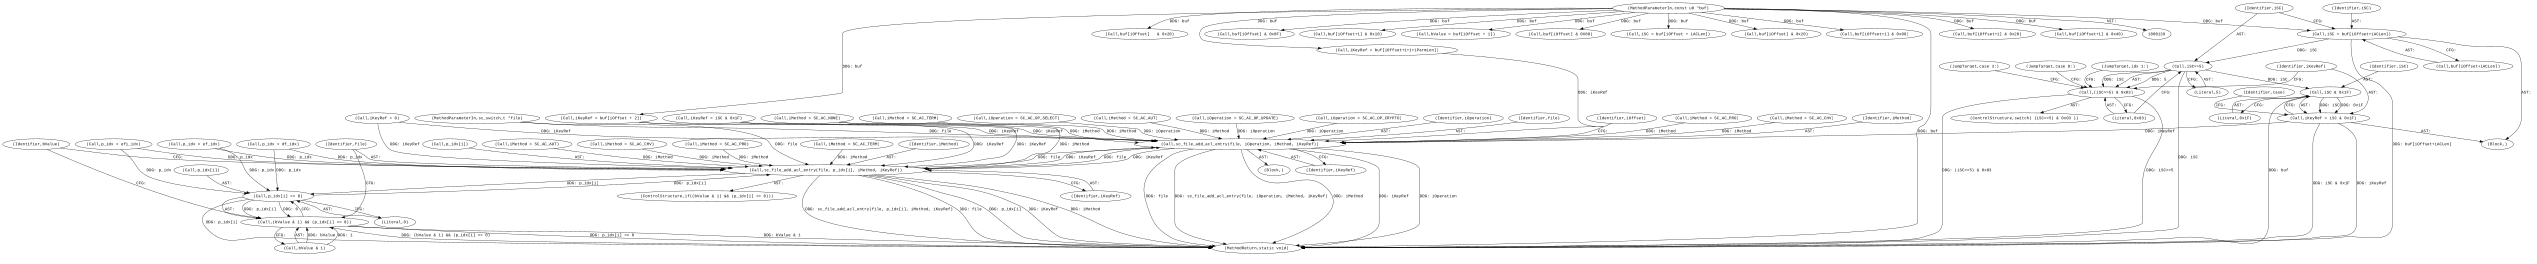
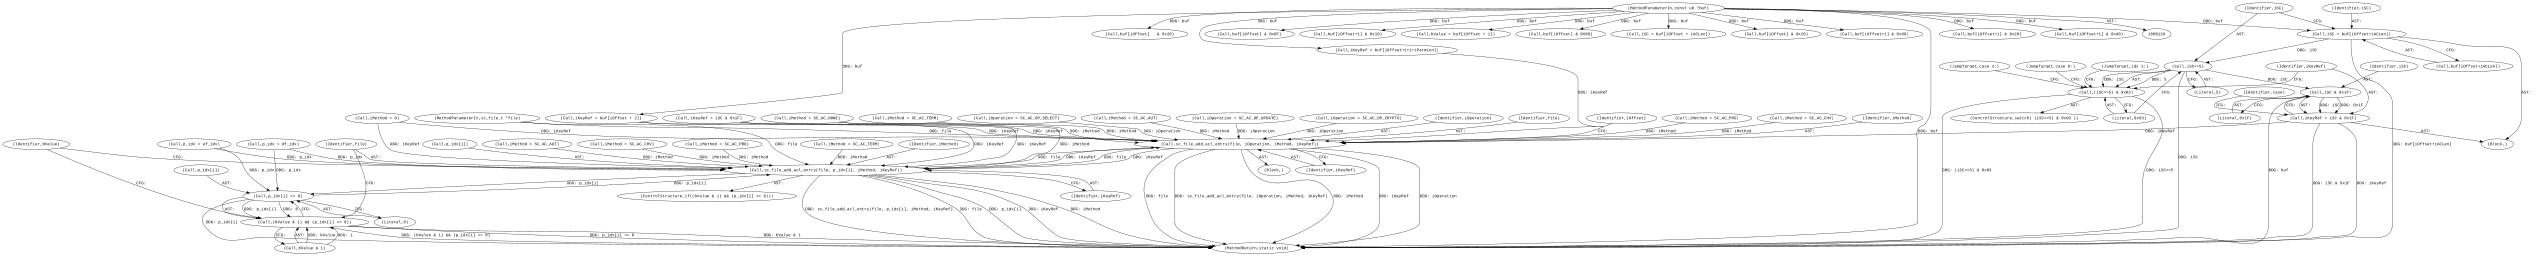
(377, 118) -> (377, 118)
(477, 118) -> (477, 118)
(114, 144) -> none
